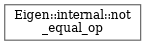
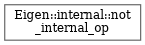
(73, 22) -> (73, 22)
